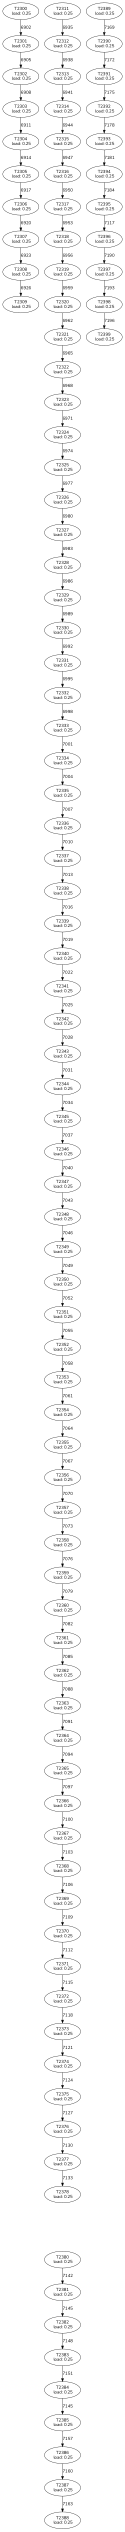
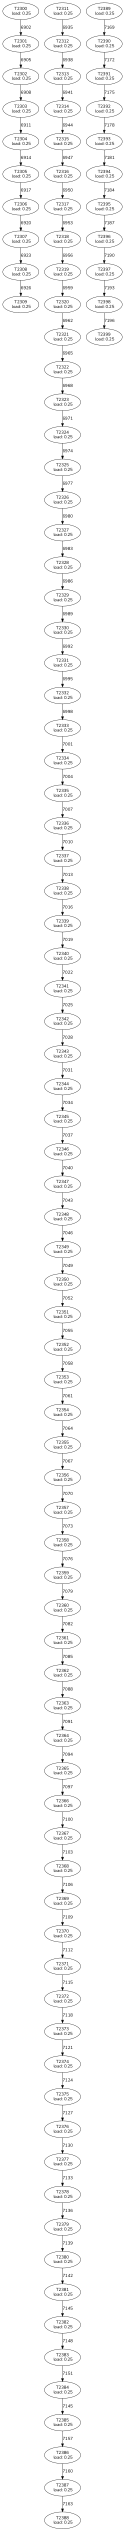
(110, 223) -> (110, 223)
none -> (63, 2227)
